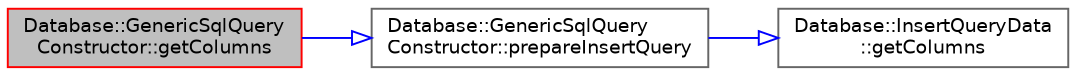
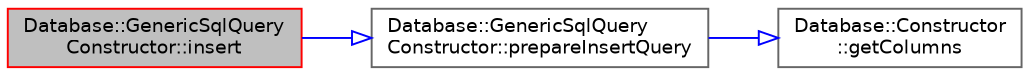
(155, 38) -> (155, 38)
(923, 38) -> (900, 38)
